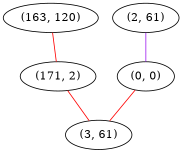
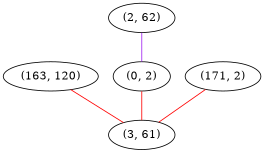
(146, 18) -> (142, 18)
(54, 47) -> (97, 106)
(146, 76) -> (142, 76)
